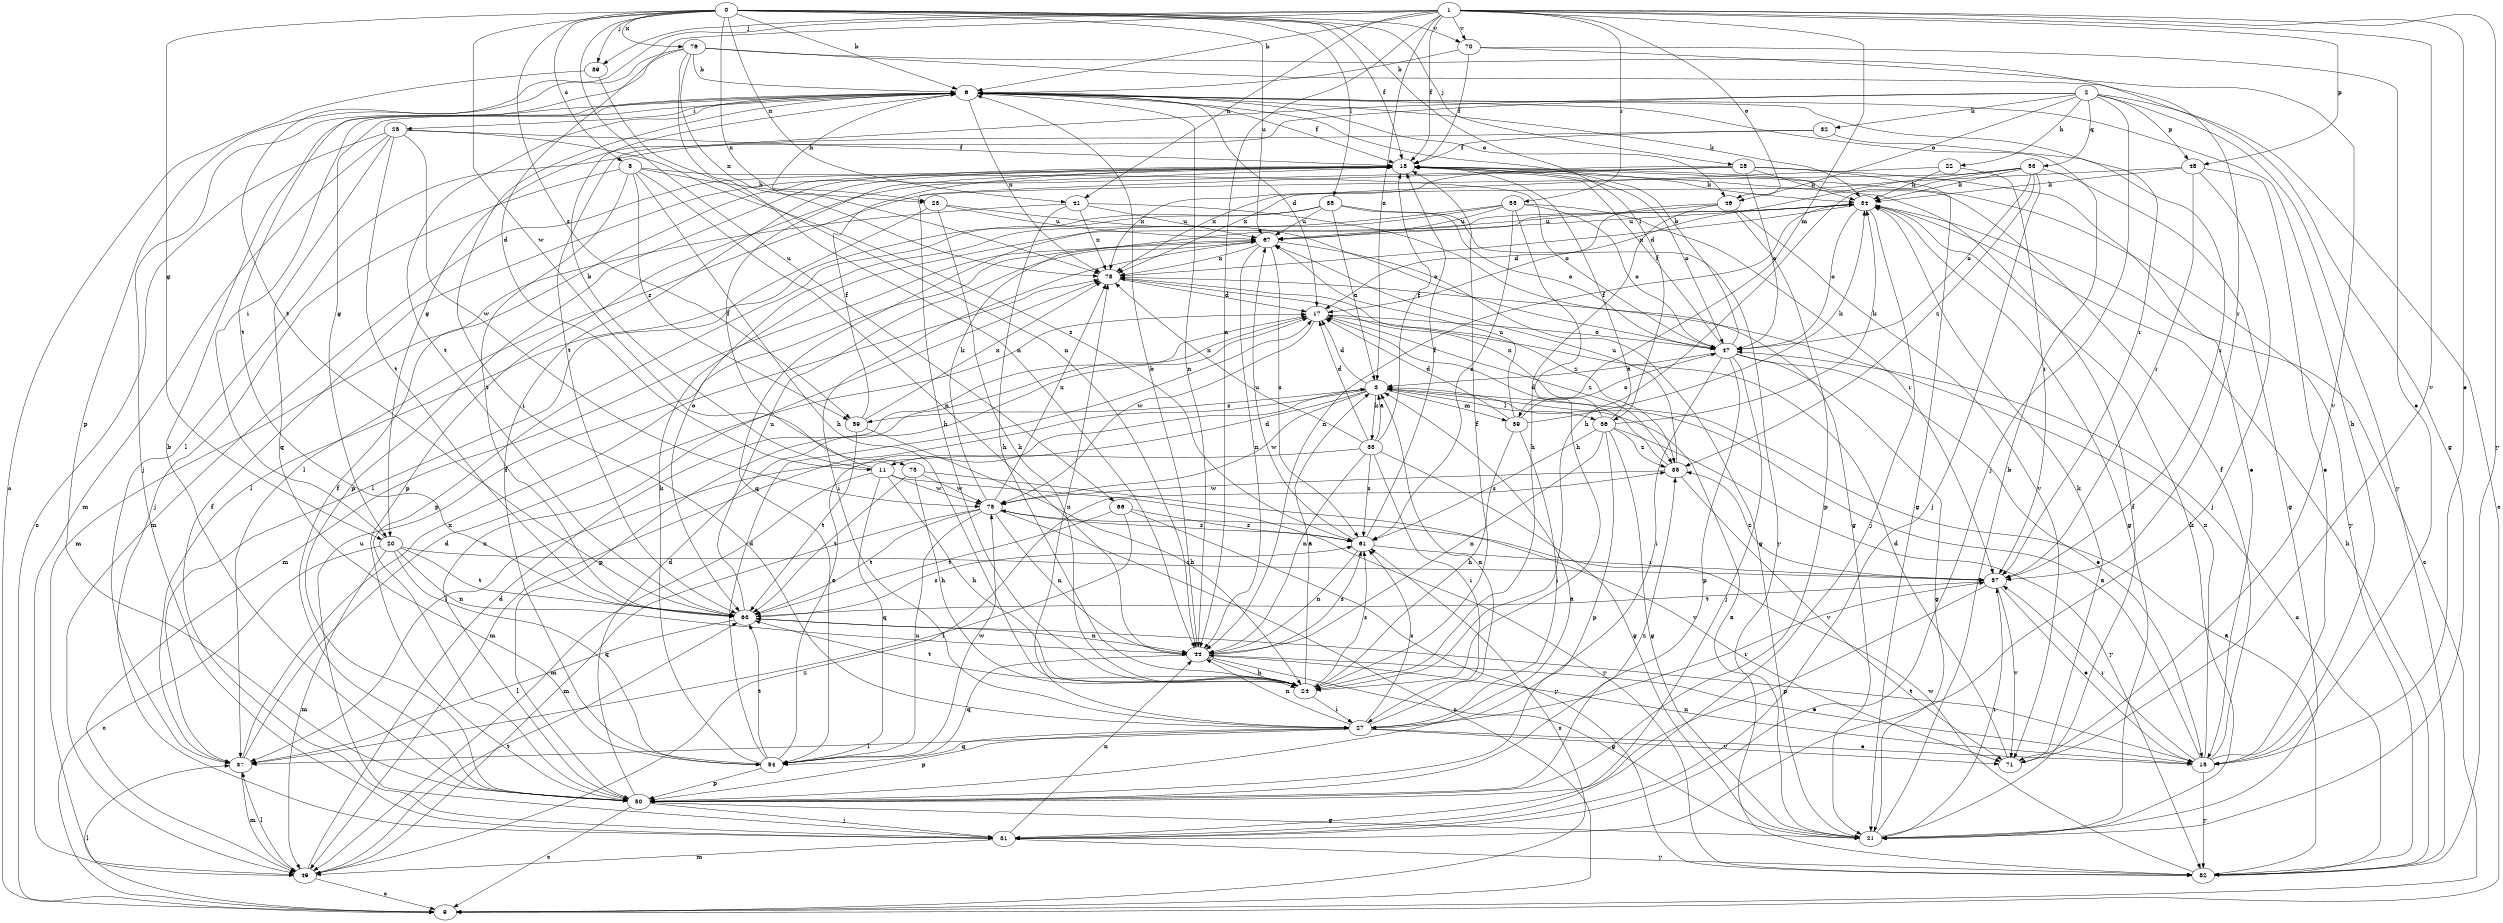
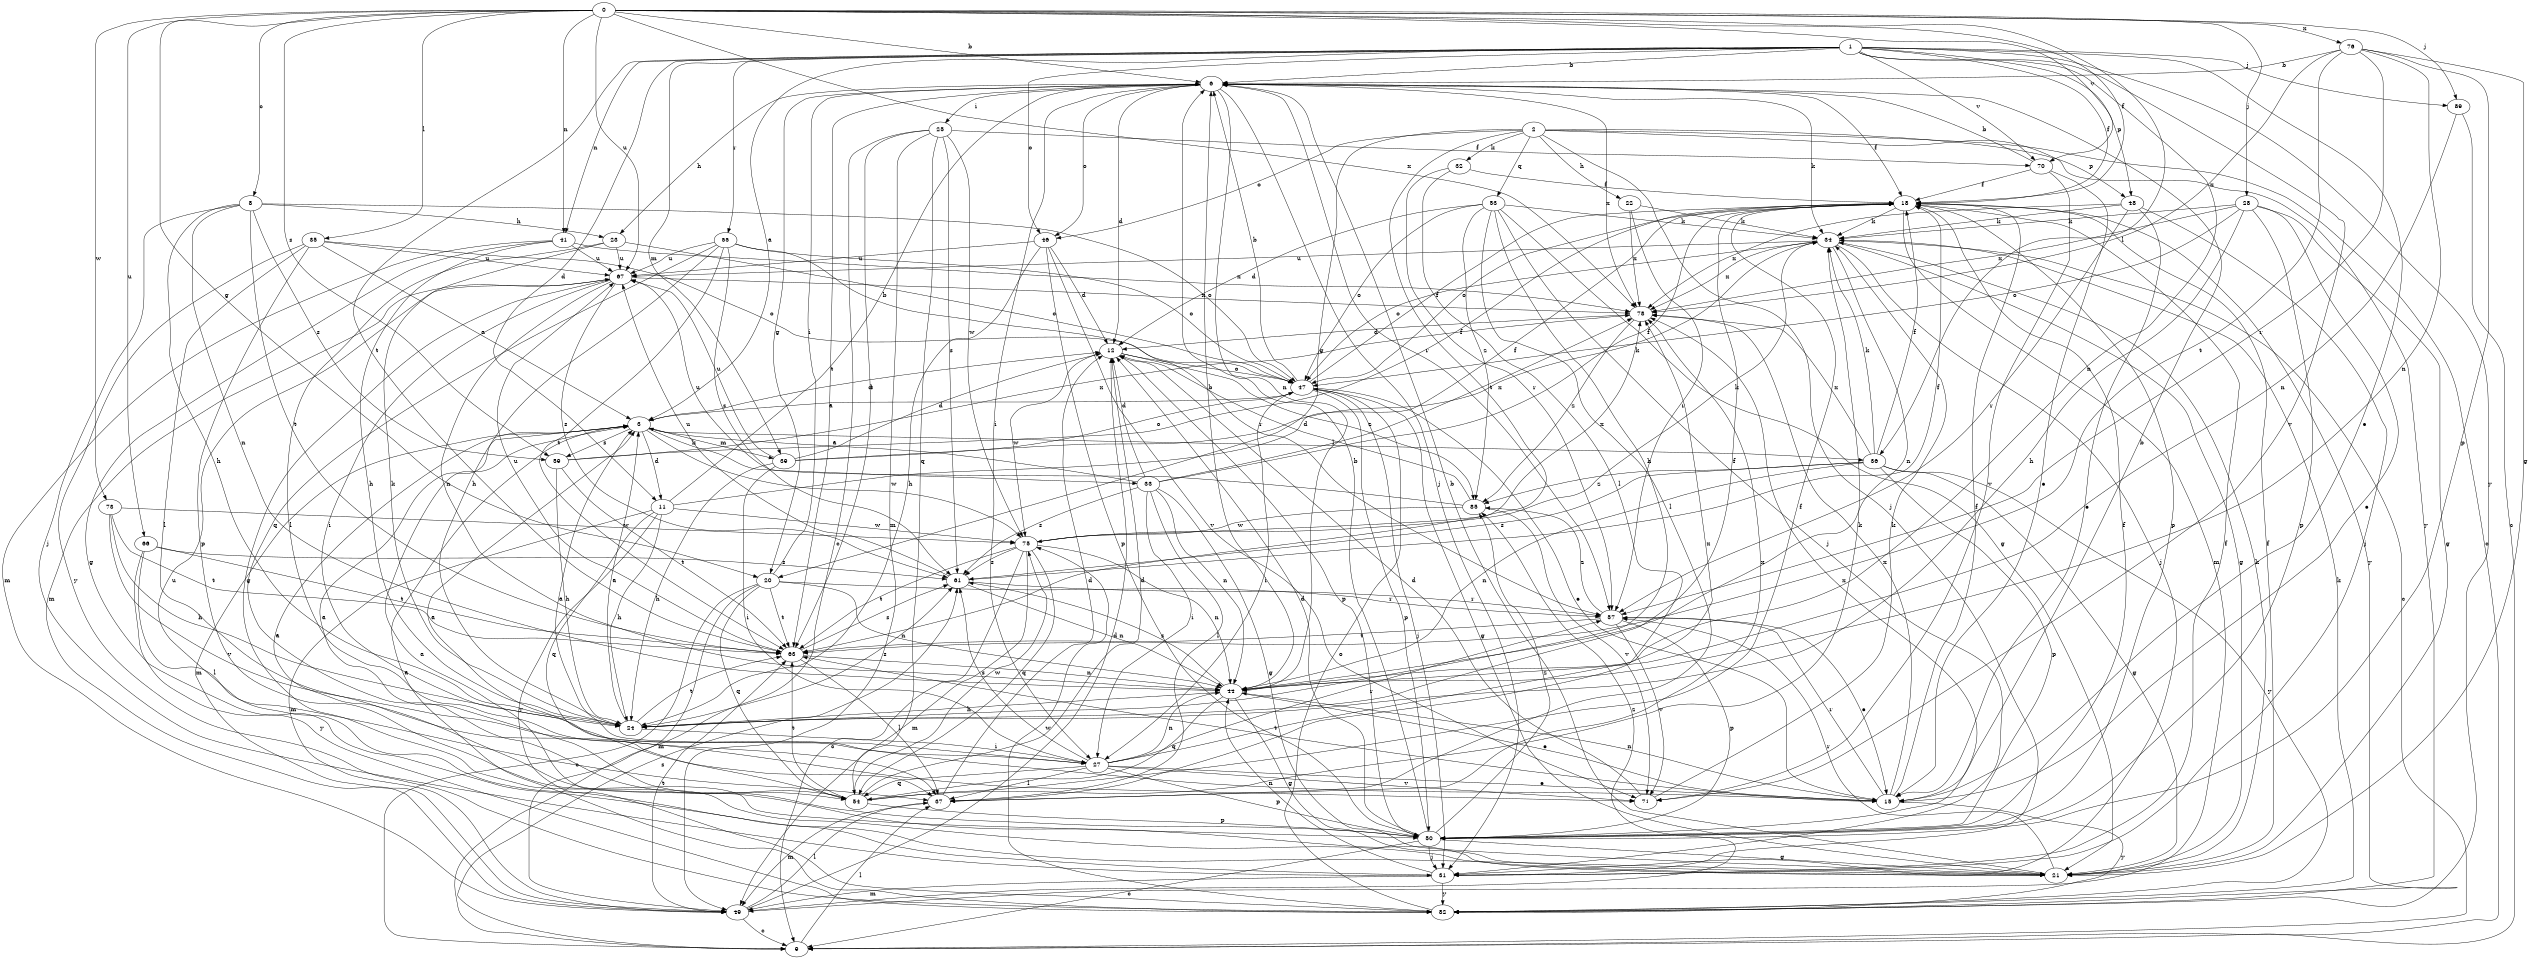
(897, 148) -> (1489, 152)
(253, 240) -> (1315, 406)
(1317, 314) -> (1111, 351)
(694, 406) -> (559, 443)
(918, 636) -> (1024, 673)
